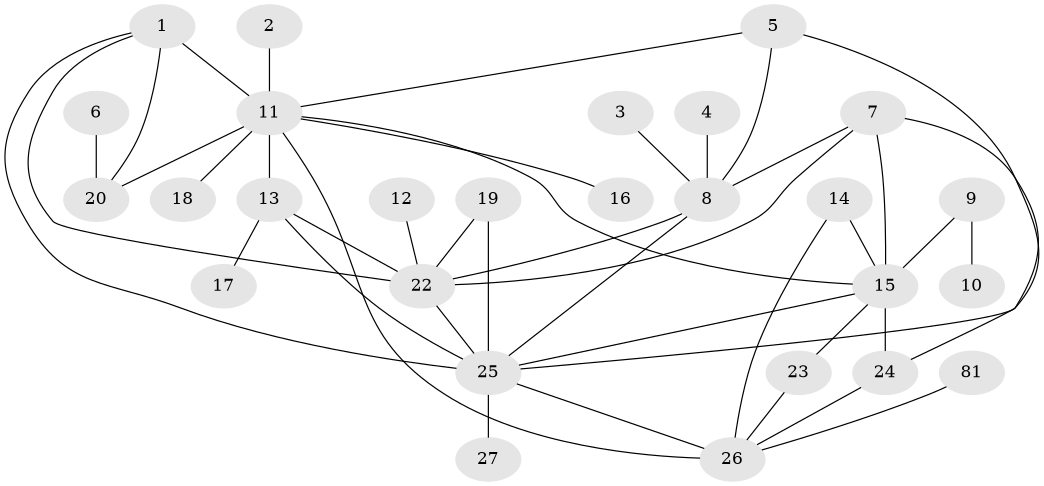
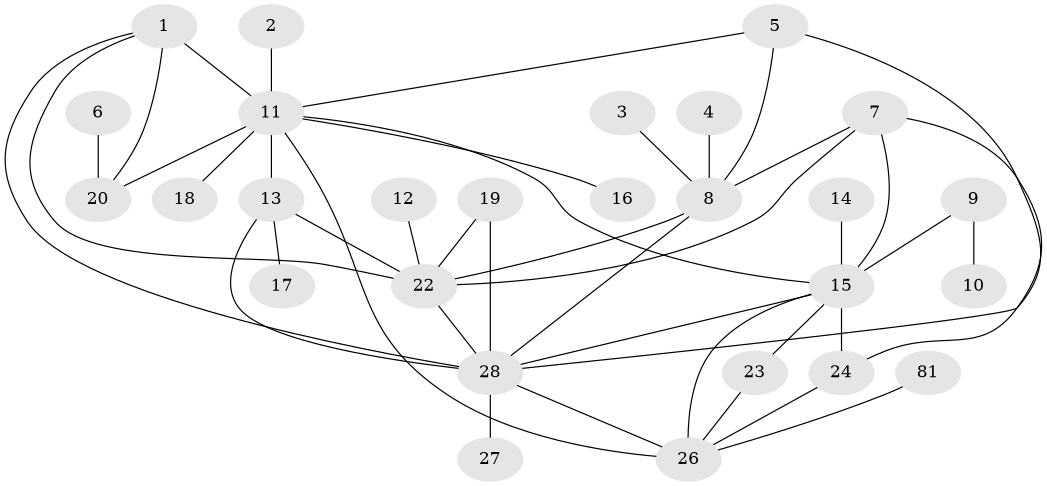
(767, 323) -> (724, 338)
(488, 373) -> (490, 373)
